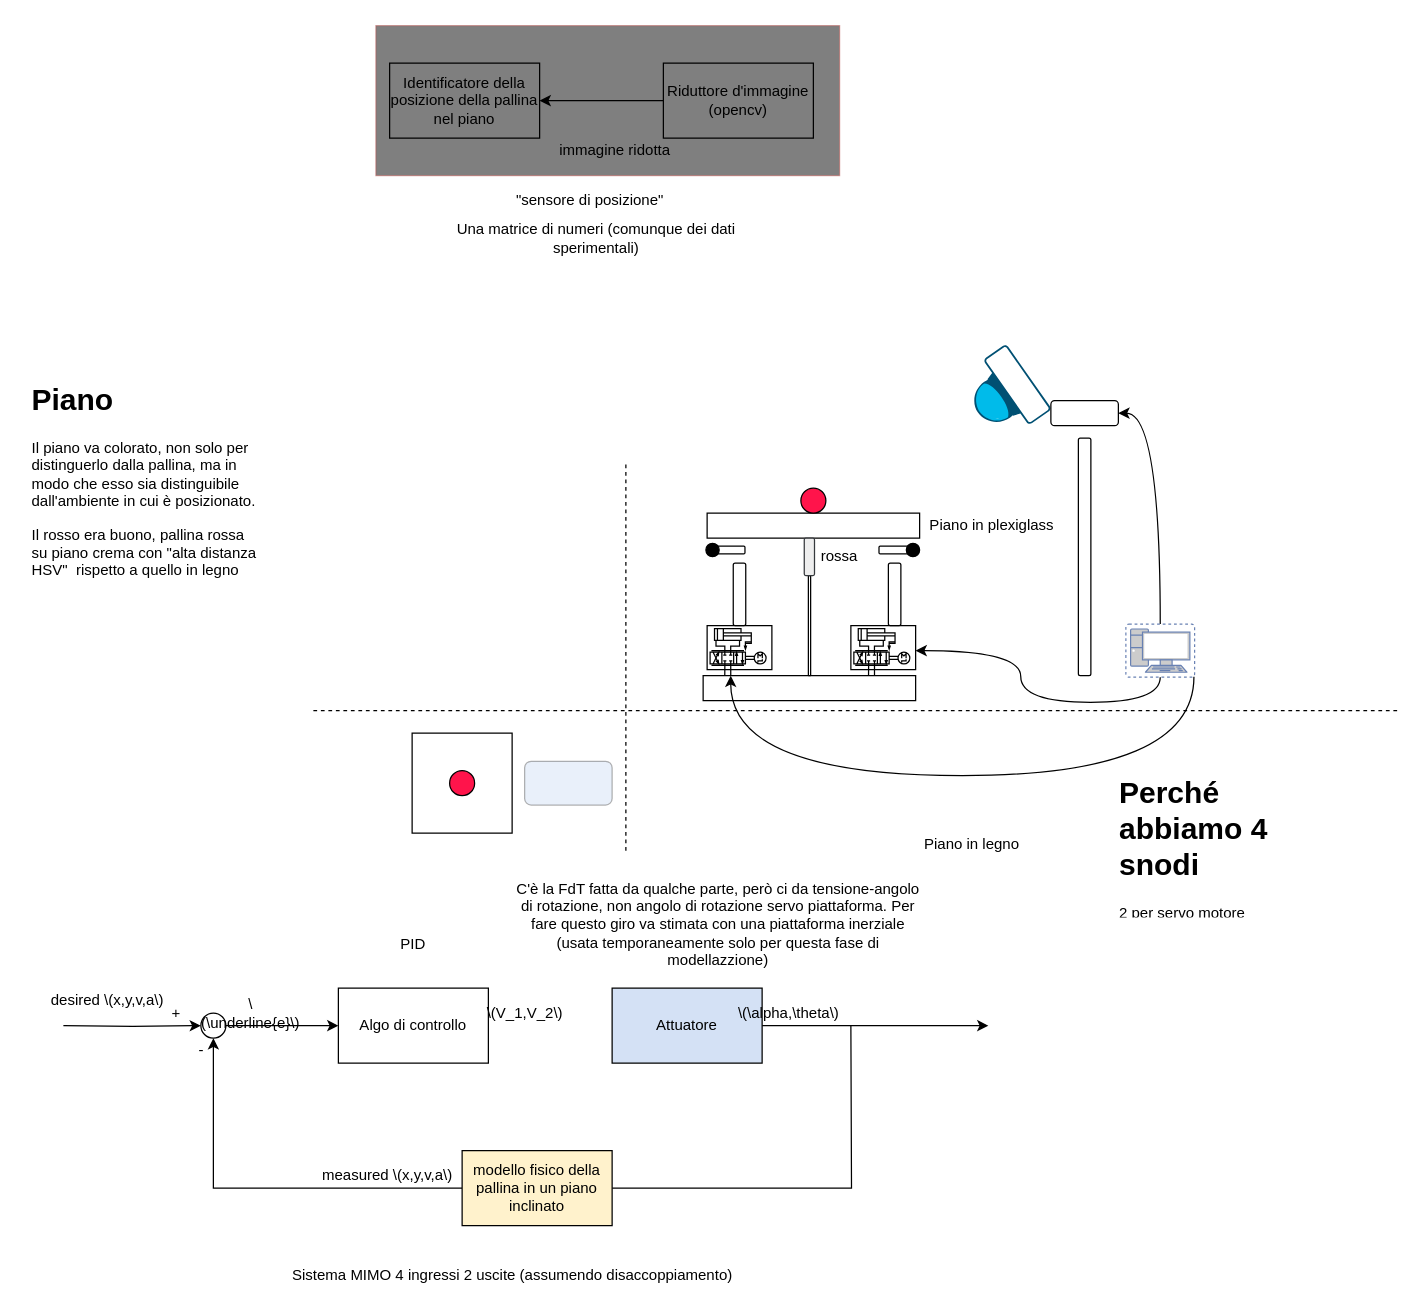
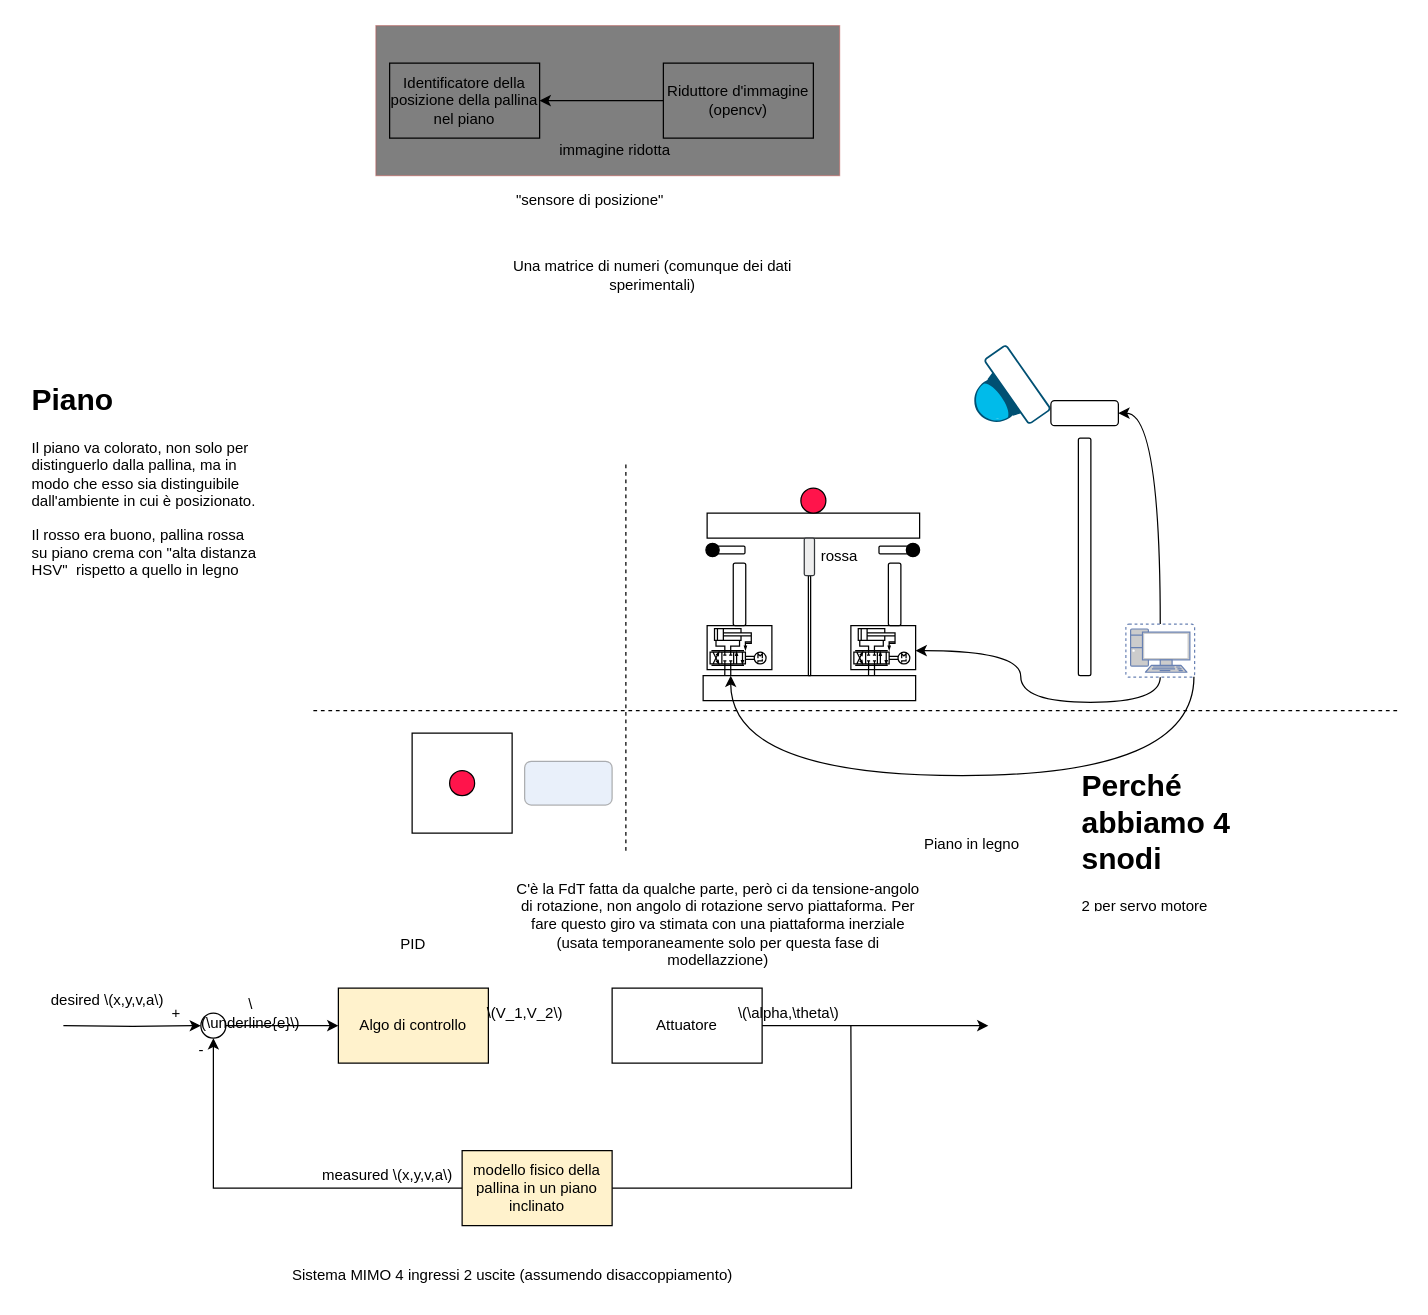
(596, 238) -> (653, 276)
(992, 526) -> none
(1232, 843) -> (1194, 836)
(413, 1026) -> (413, 1026)
(687, 1026) -> (687, 1026)
